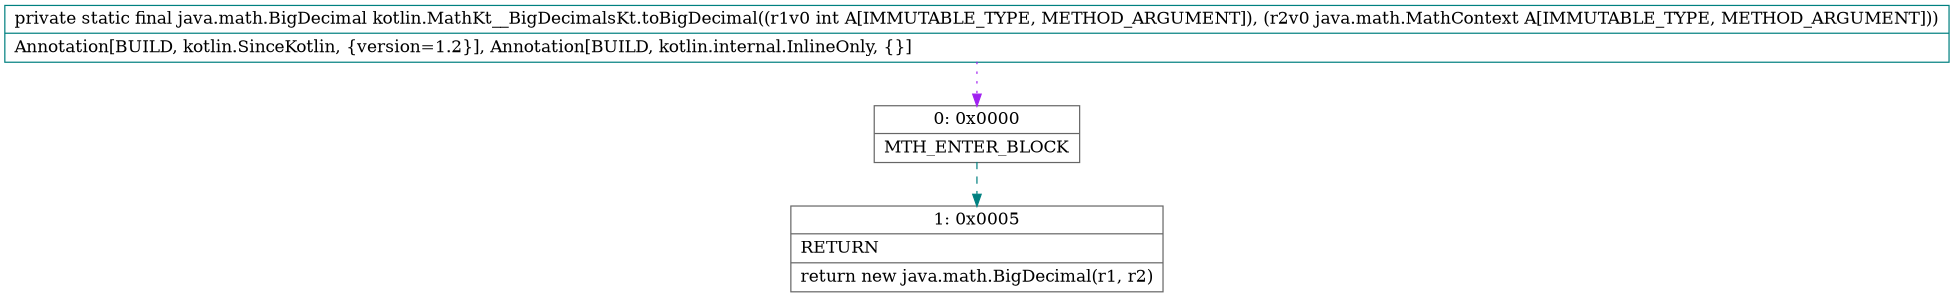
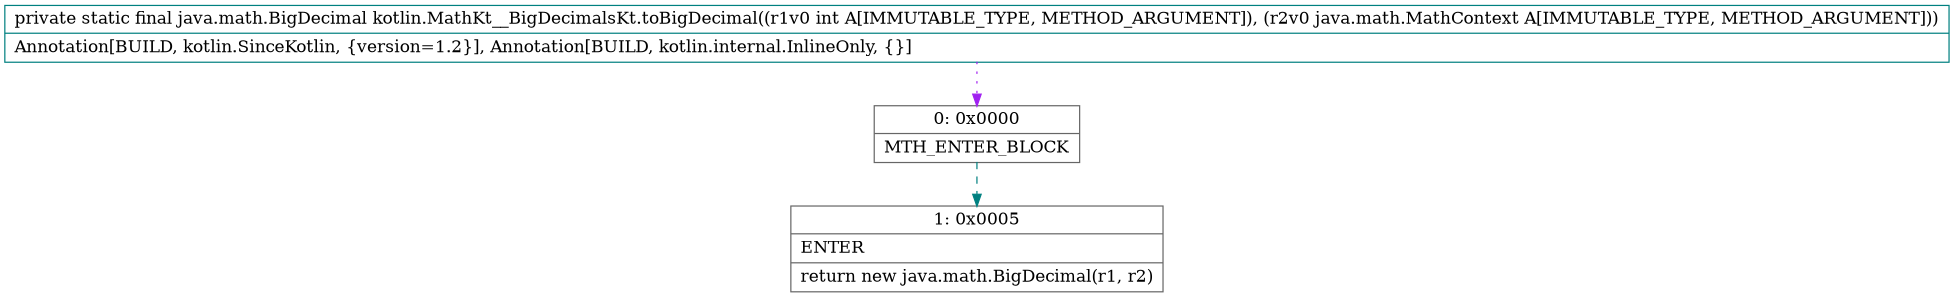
(840, 248) -> (833, 248)
